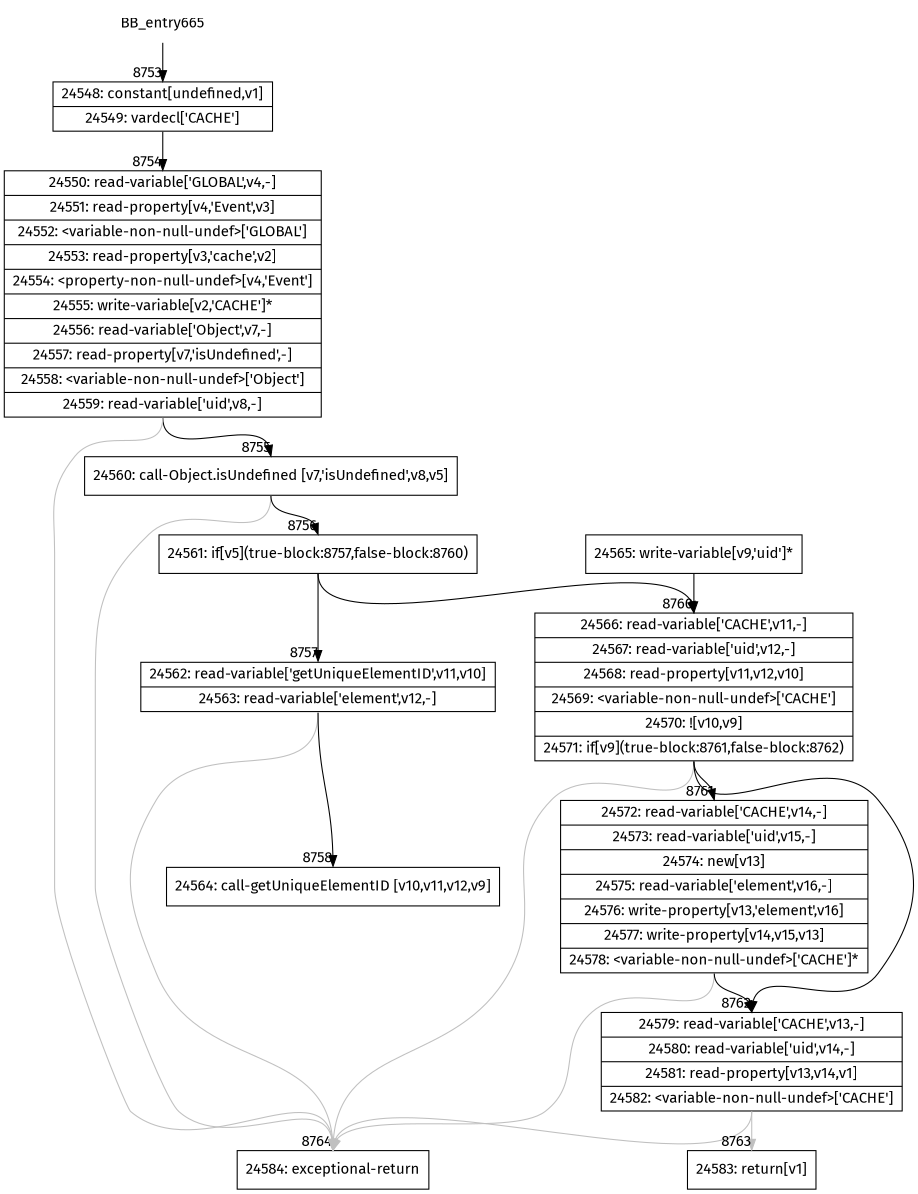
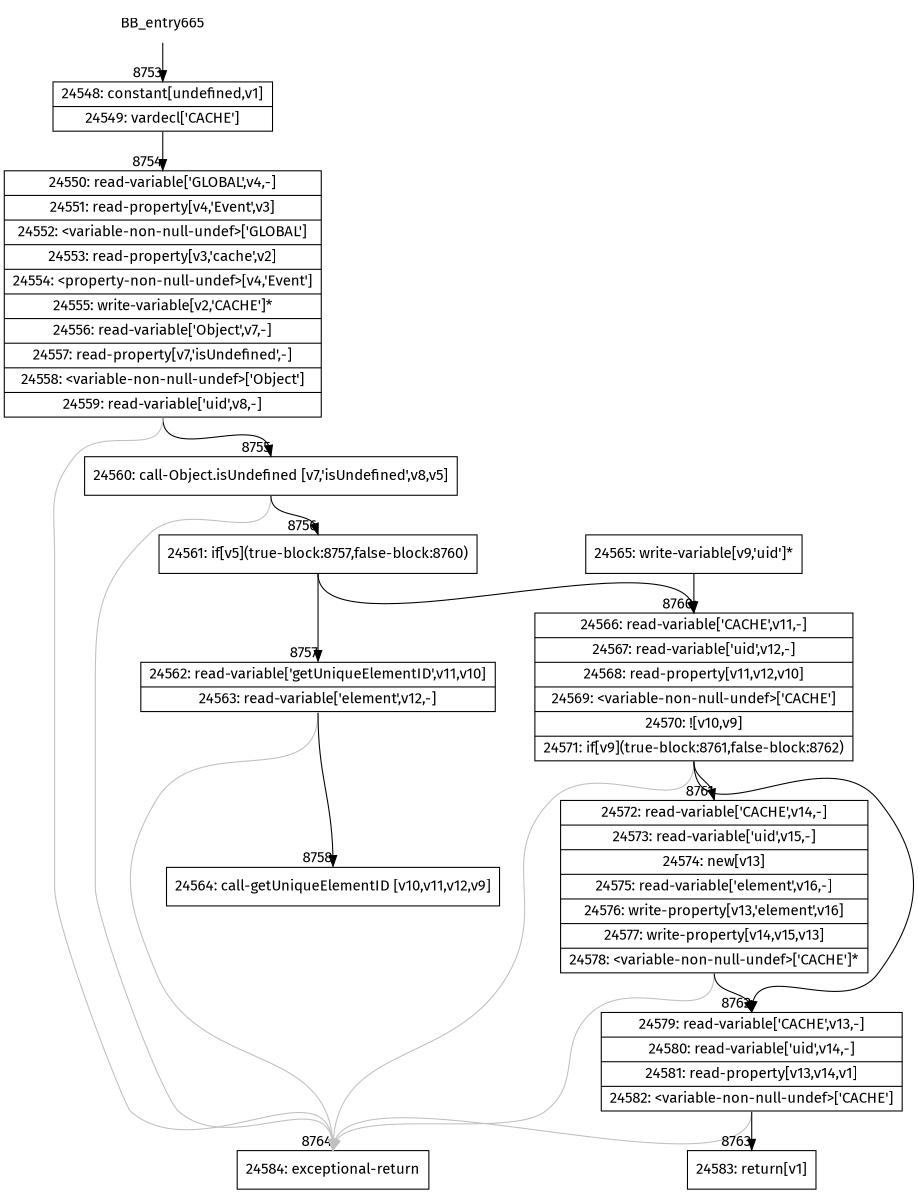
(752, 1125) -> (752, 1125)
